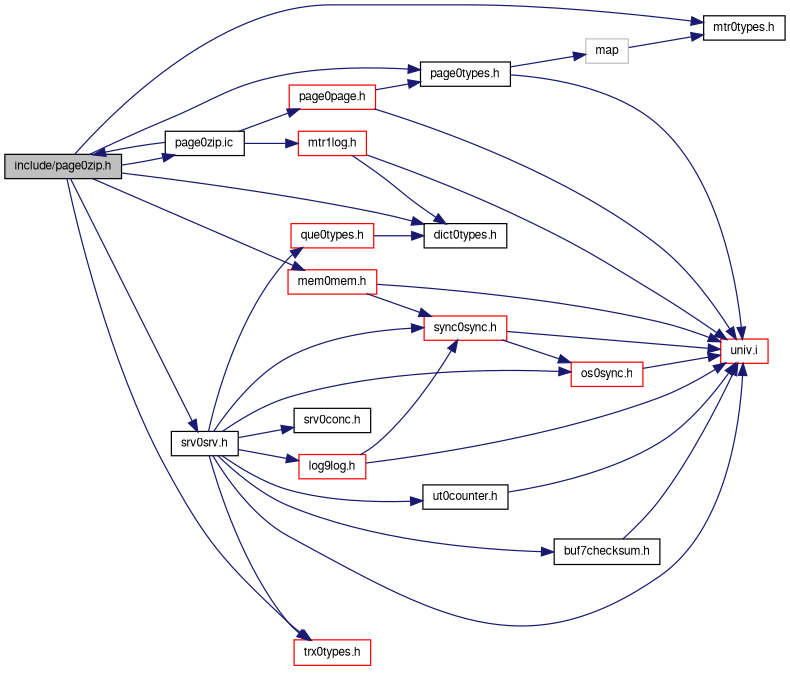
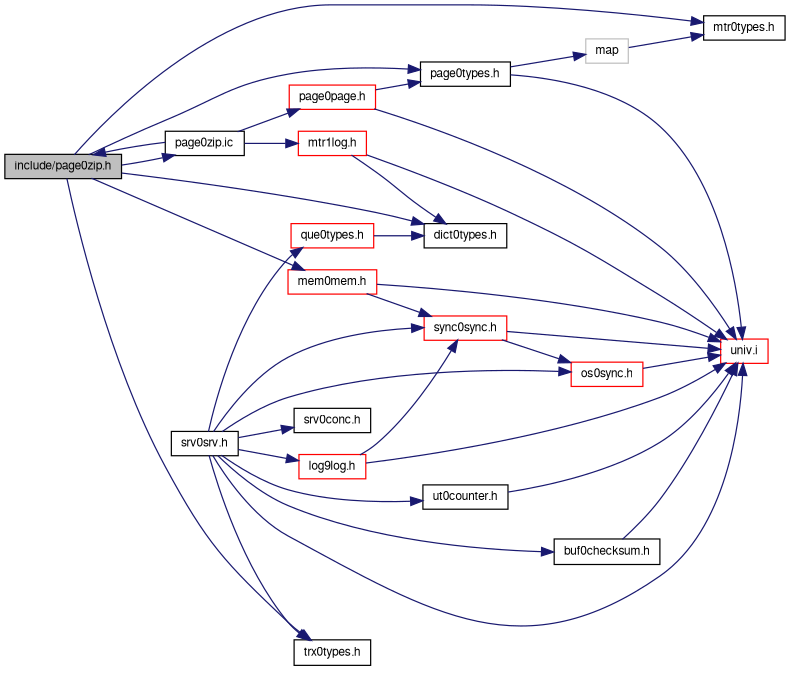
(131, 299) -> none
(607, 552) -> (607, 552)
(332, 653) -> (332, 653)
